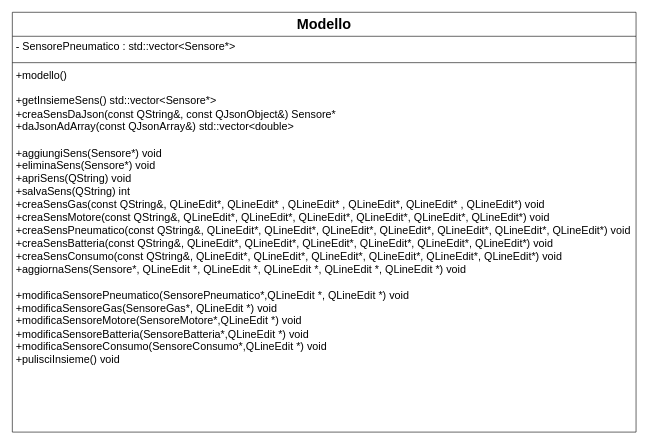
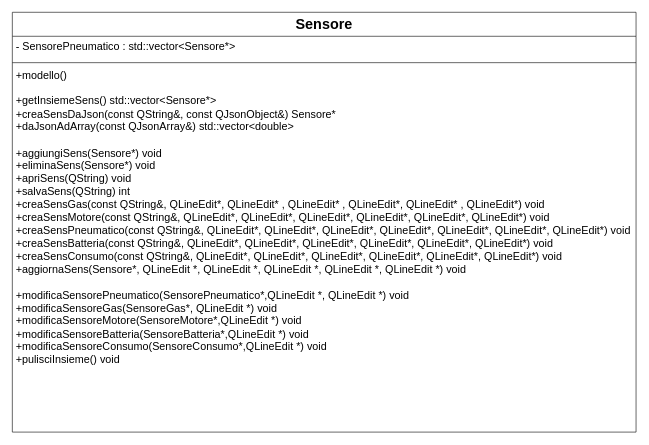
(324, 21) -> (324, 21)
